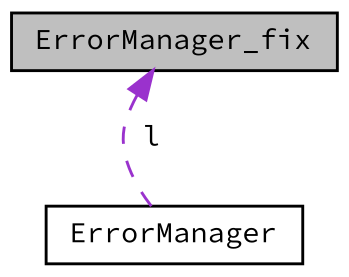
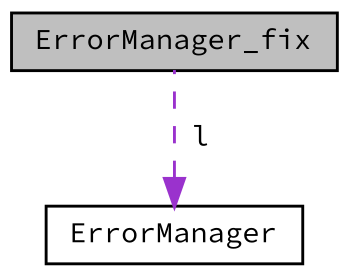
(125, 153) -> (174, 124)
